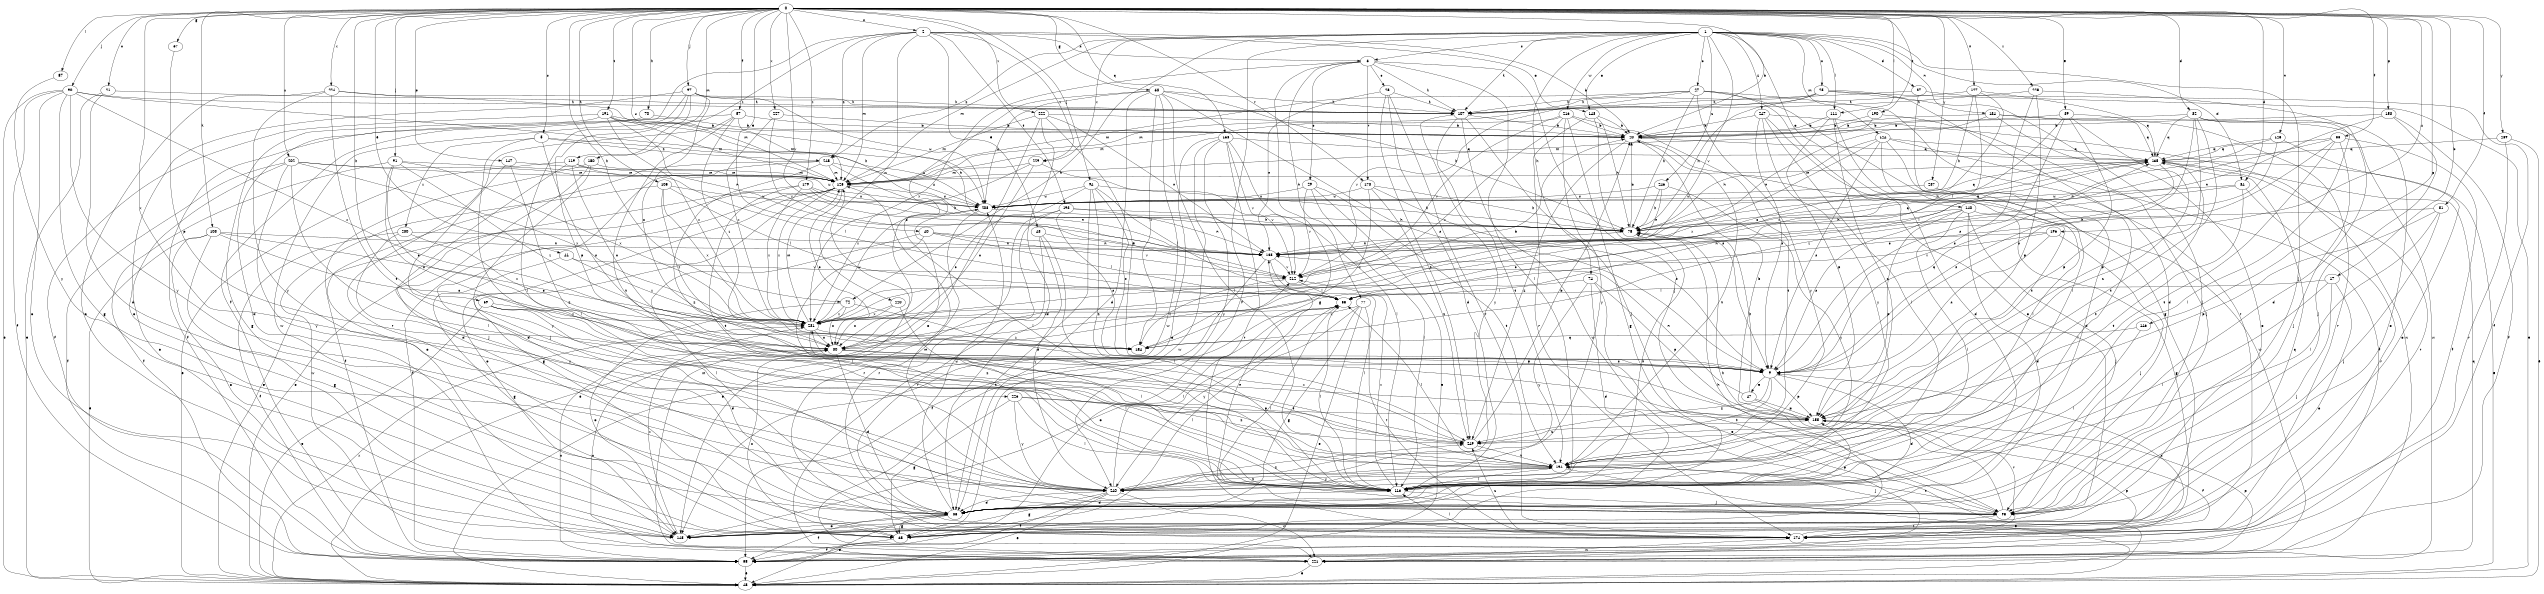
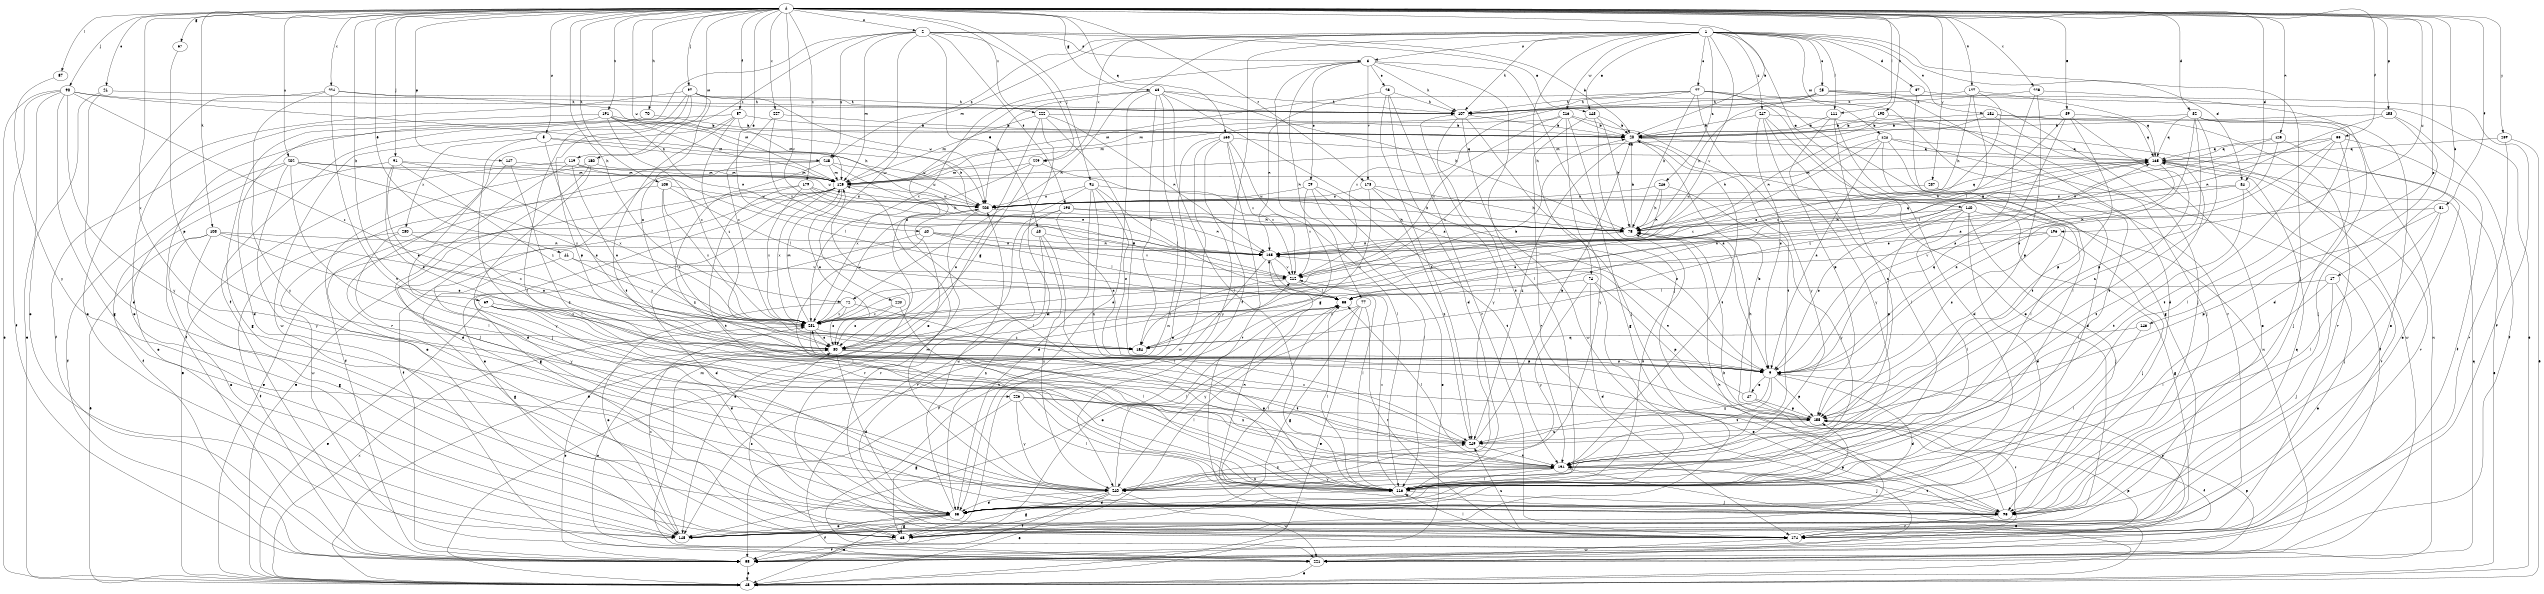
(786, 8) -> (786, 8)
(980, 255) -> (980, 255)
(717, 373) -> (717, 373)
